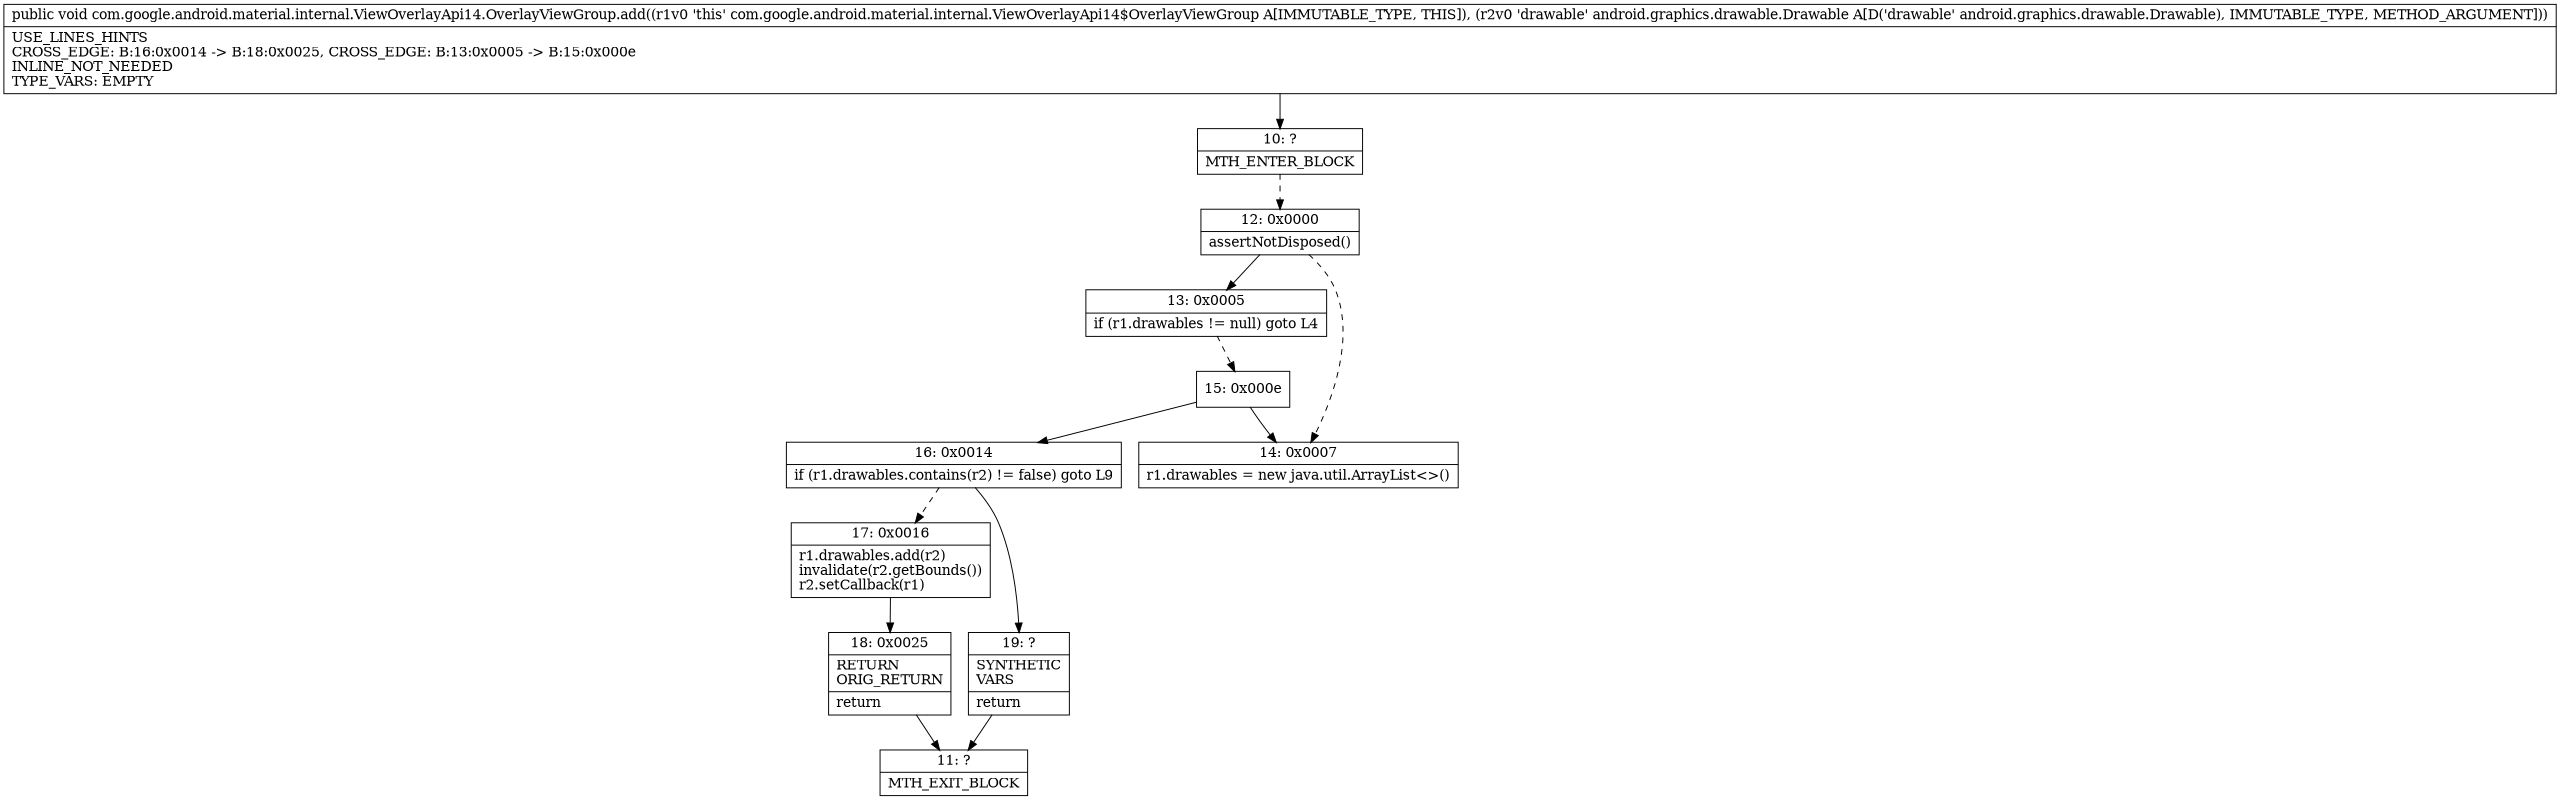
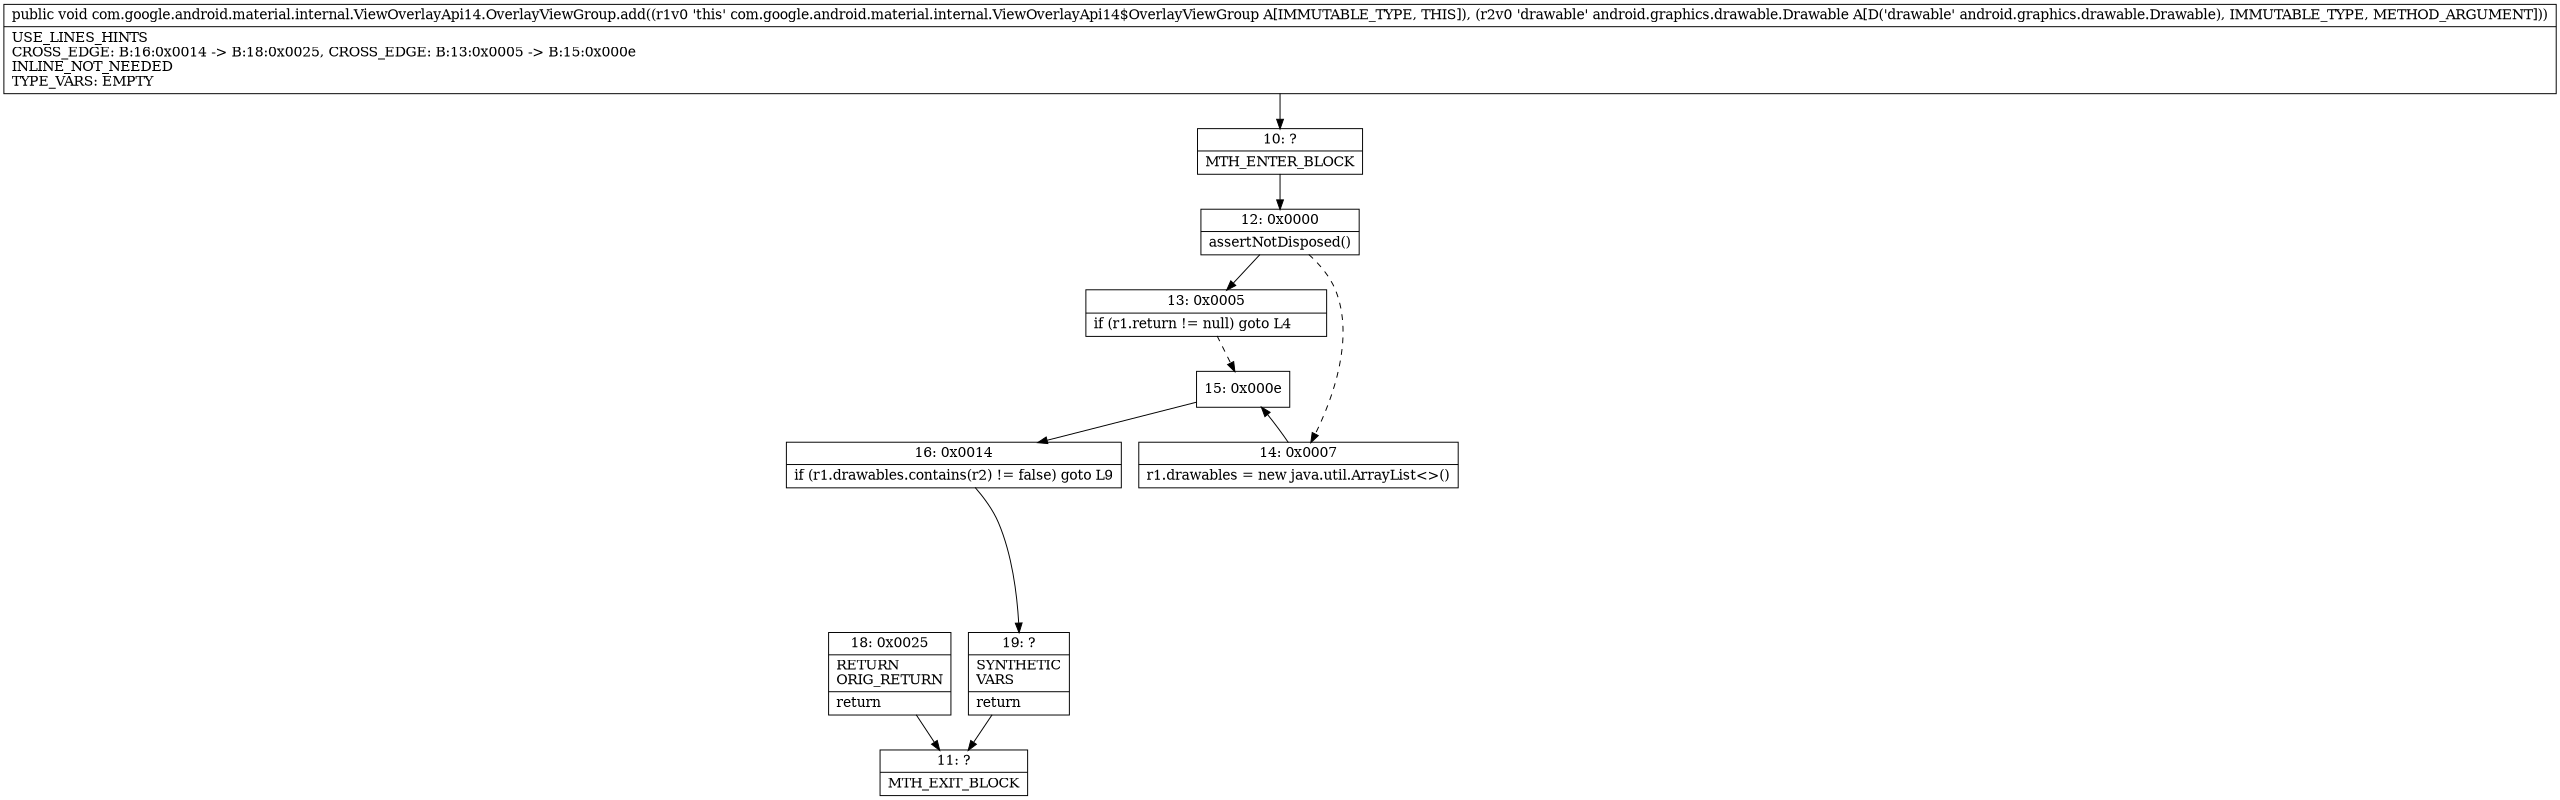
(1280, 187) -> (1280, 187)
(1206, 324) -> (1193, 324)
(1260, 421) -> (1278, 428)
(891, 560) -> none
